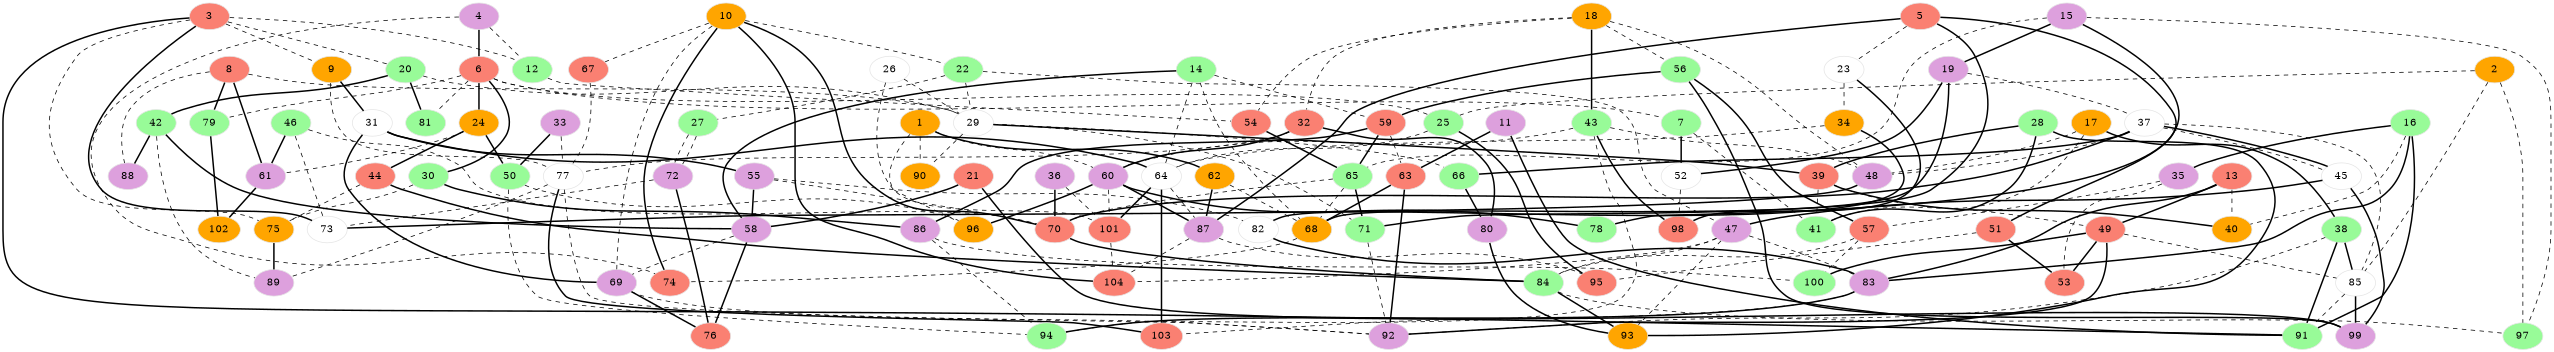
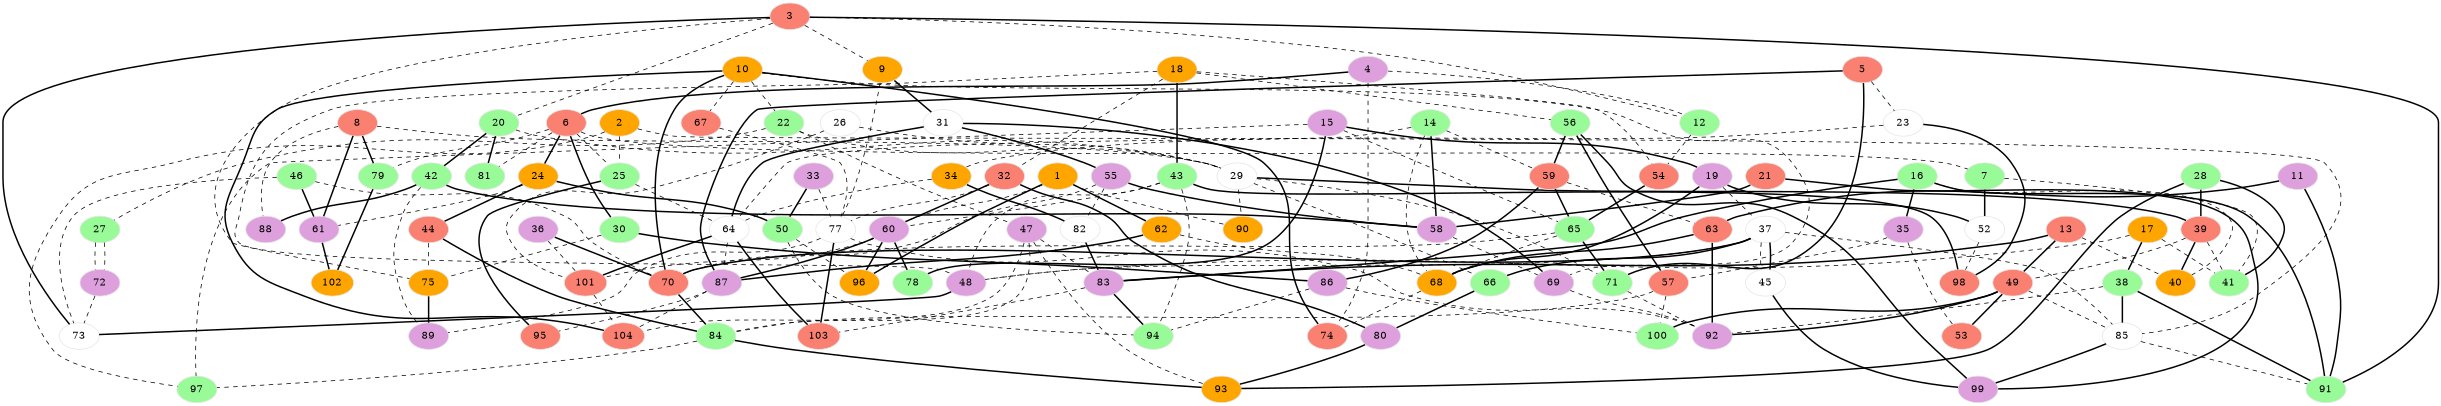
(890, 175) -> (957, 226)
(2022, 200) -> none
(1996, 229) -> none
(711, 336) -> none
